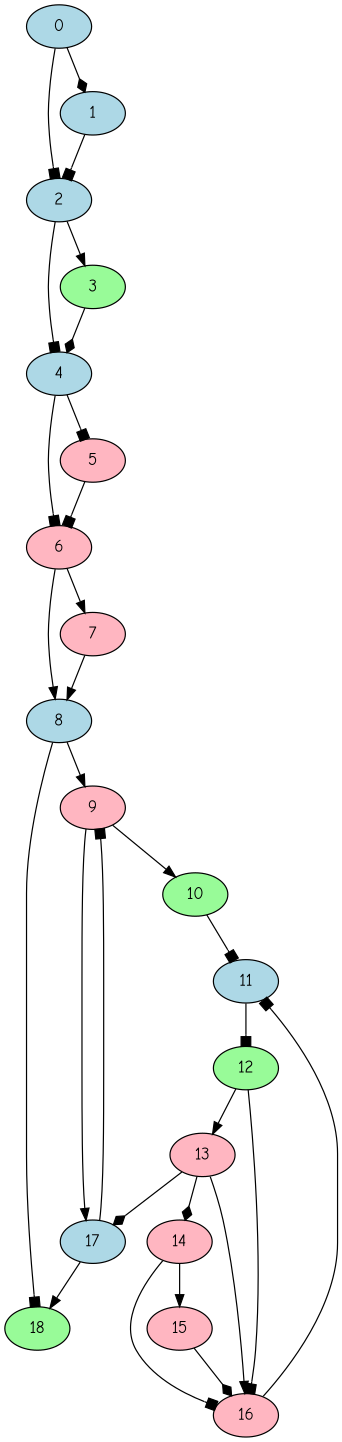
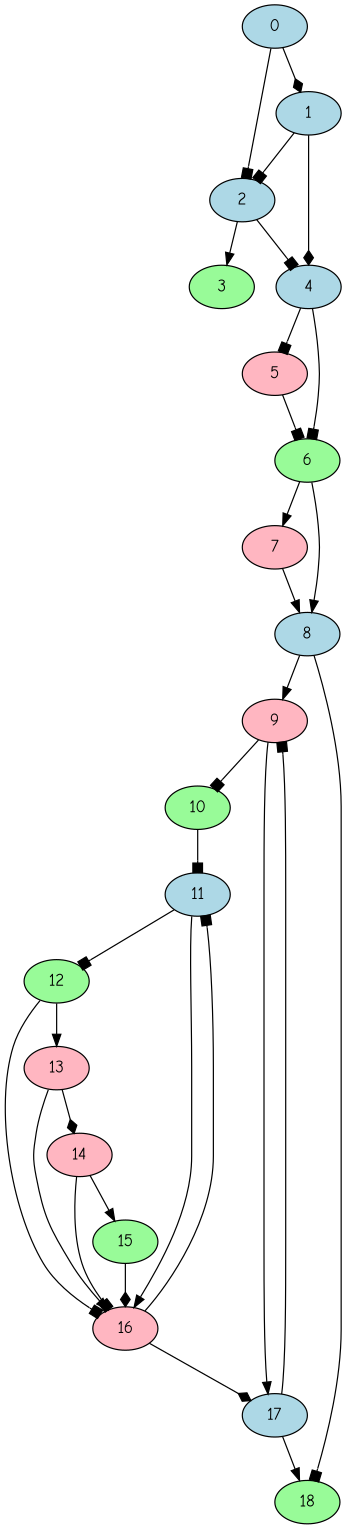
(79, 324) -> (309, 193)
(59, 547) -> (307, 461)
(139, 847) -> (240, 760)
none -> (192, 1112)
(154, 1194) -> (194, 1368)
(180, 1329) -> (125, 1242)
